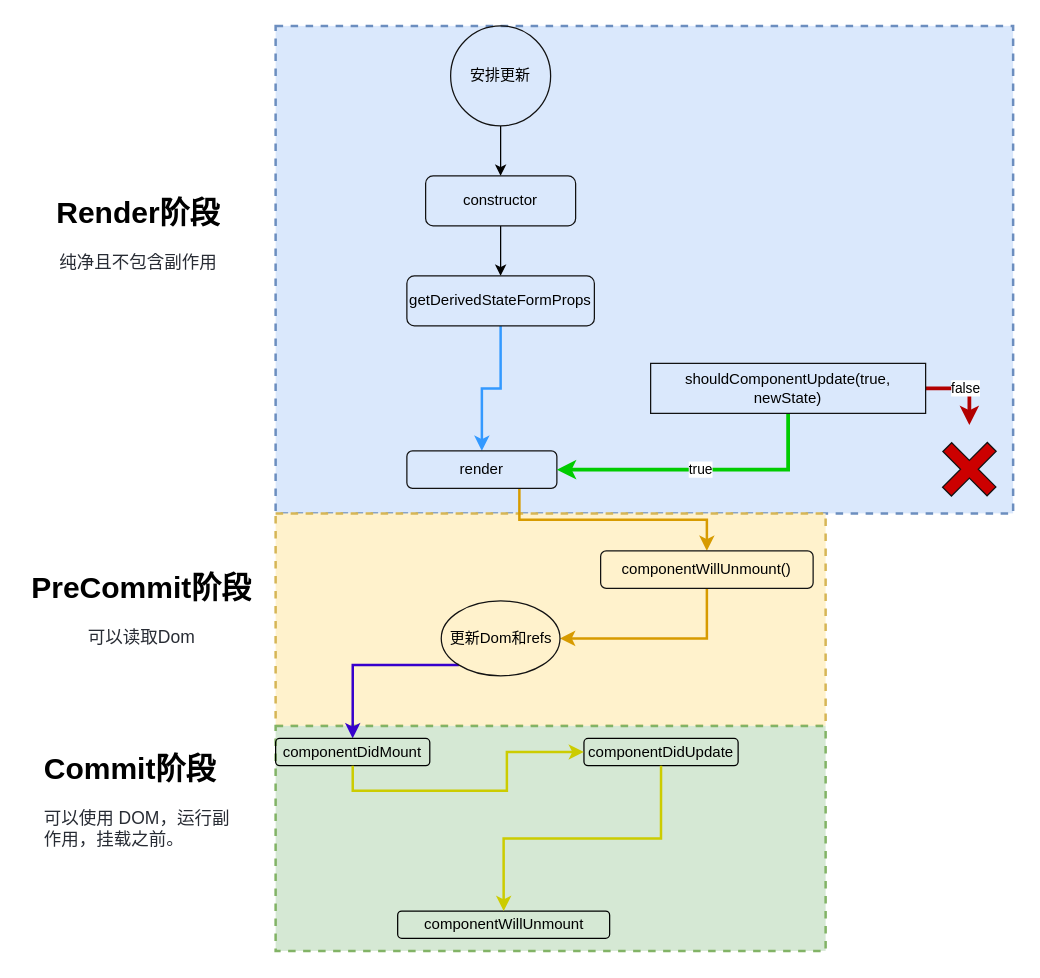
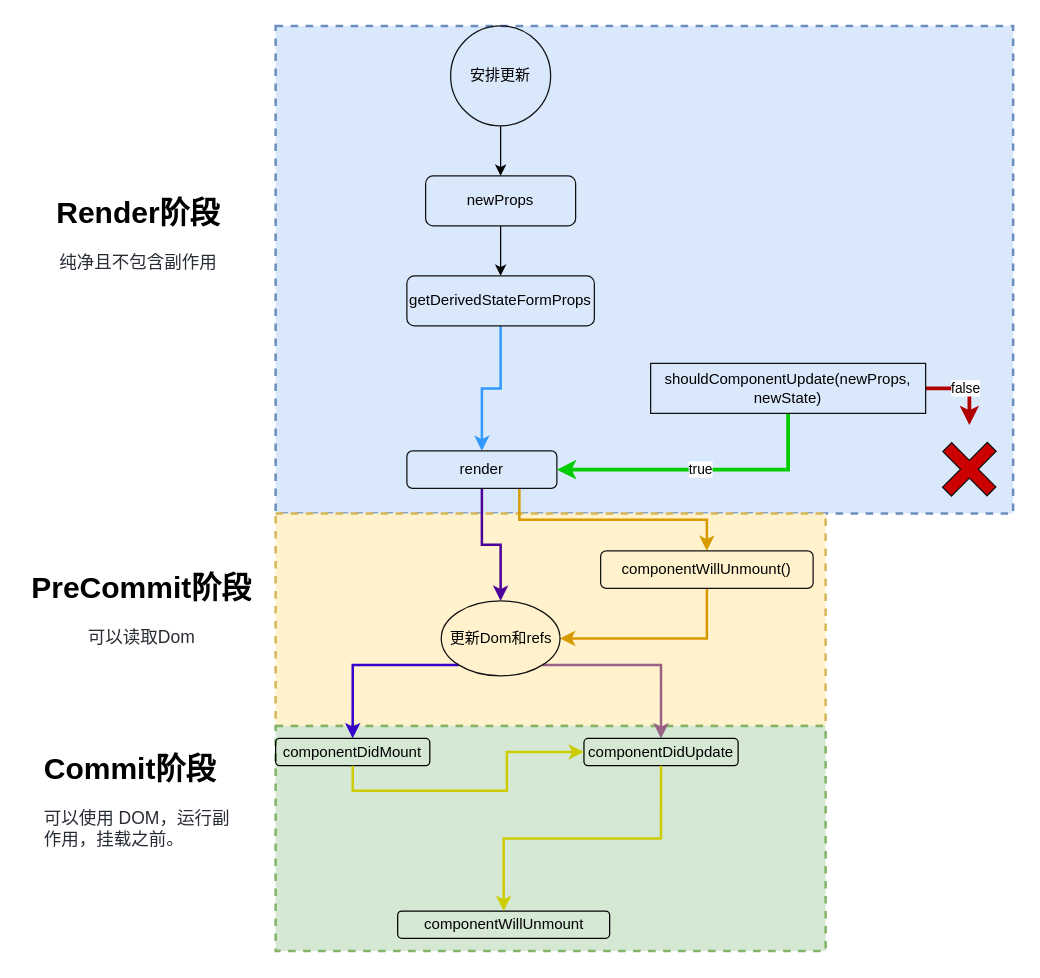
(501, 201) -> (501, 201)
(788, 388) -> (788, 388)
none -> (485, 544)
none -> (633, 665)
